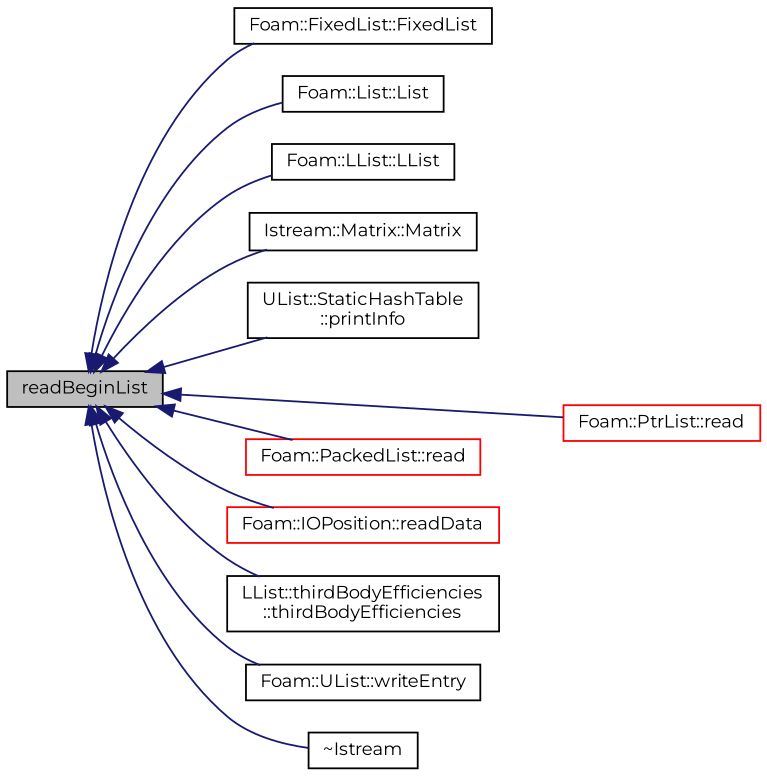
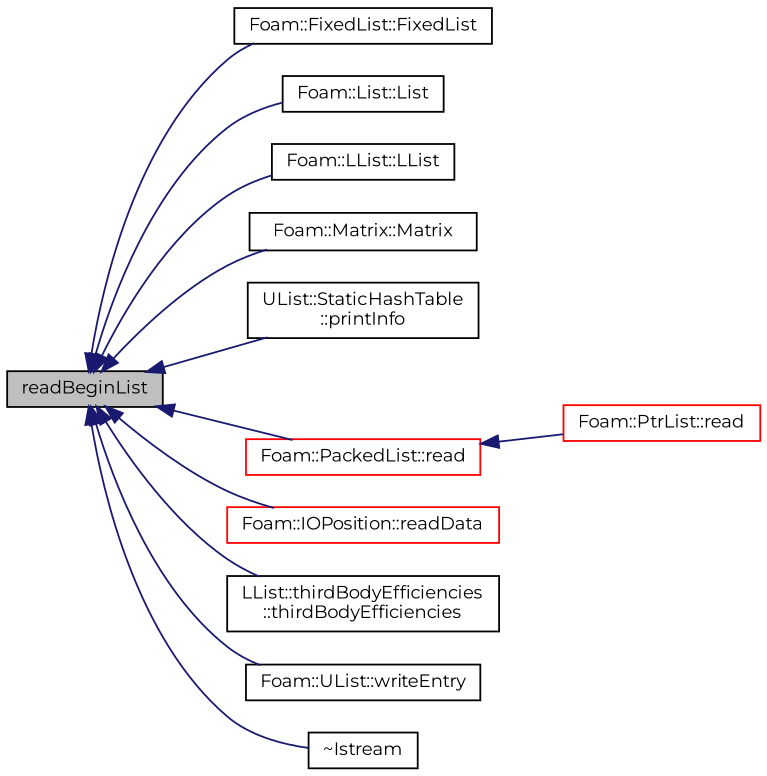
(363, 232) -> (363, 232)
(372, 406) -> (531, 438)
